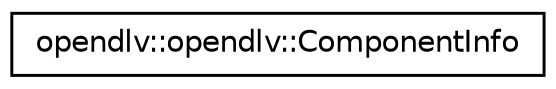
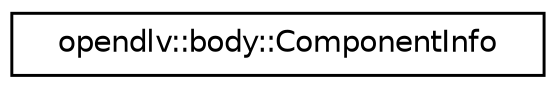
(278, 44) -> (278, 44)
